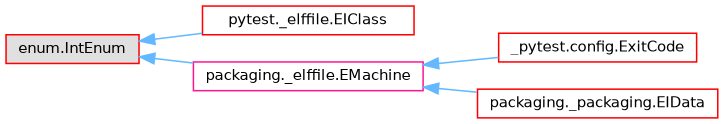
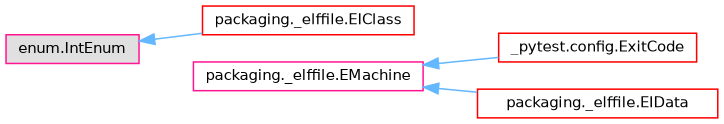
(308, 20) -> (308, 20)
(73, 49) -> (73, 49)
(174, 61) -> none
(598, 104) -> (598, 104)
